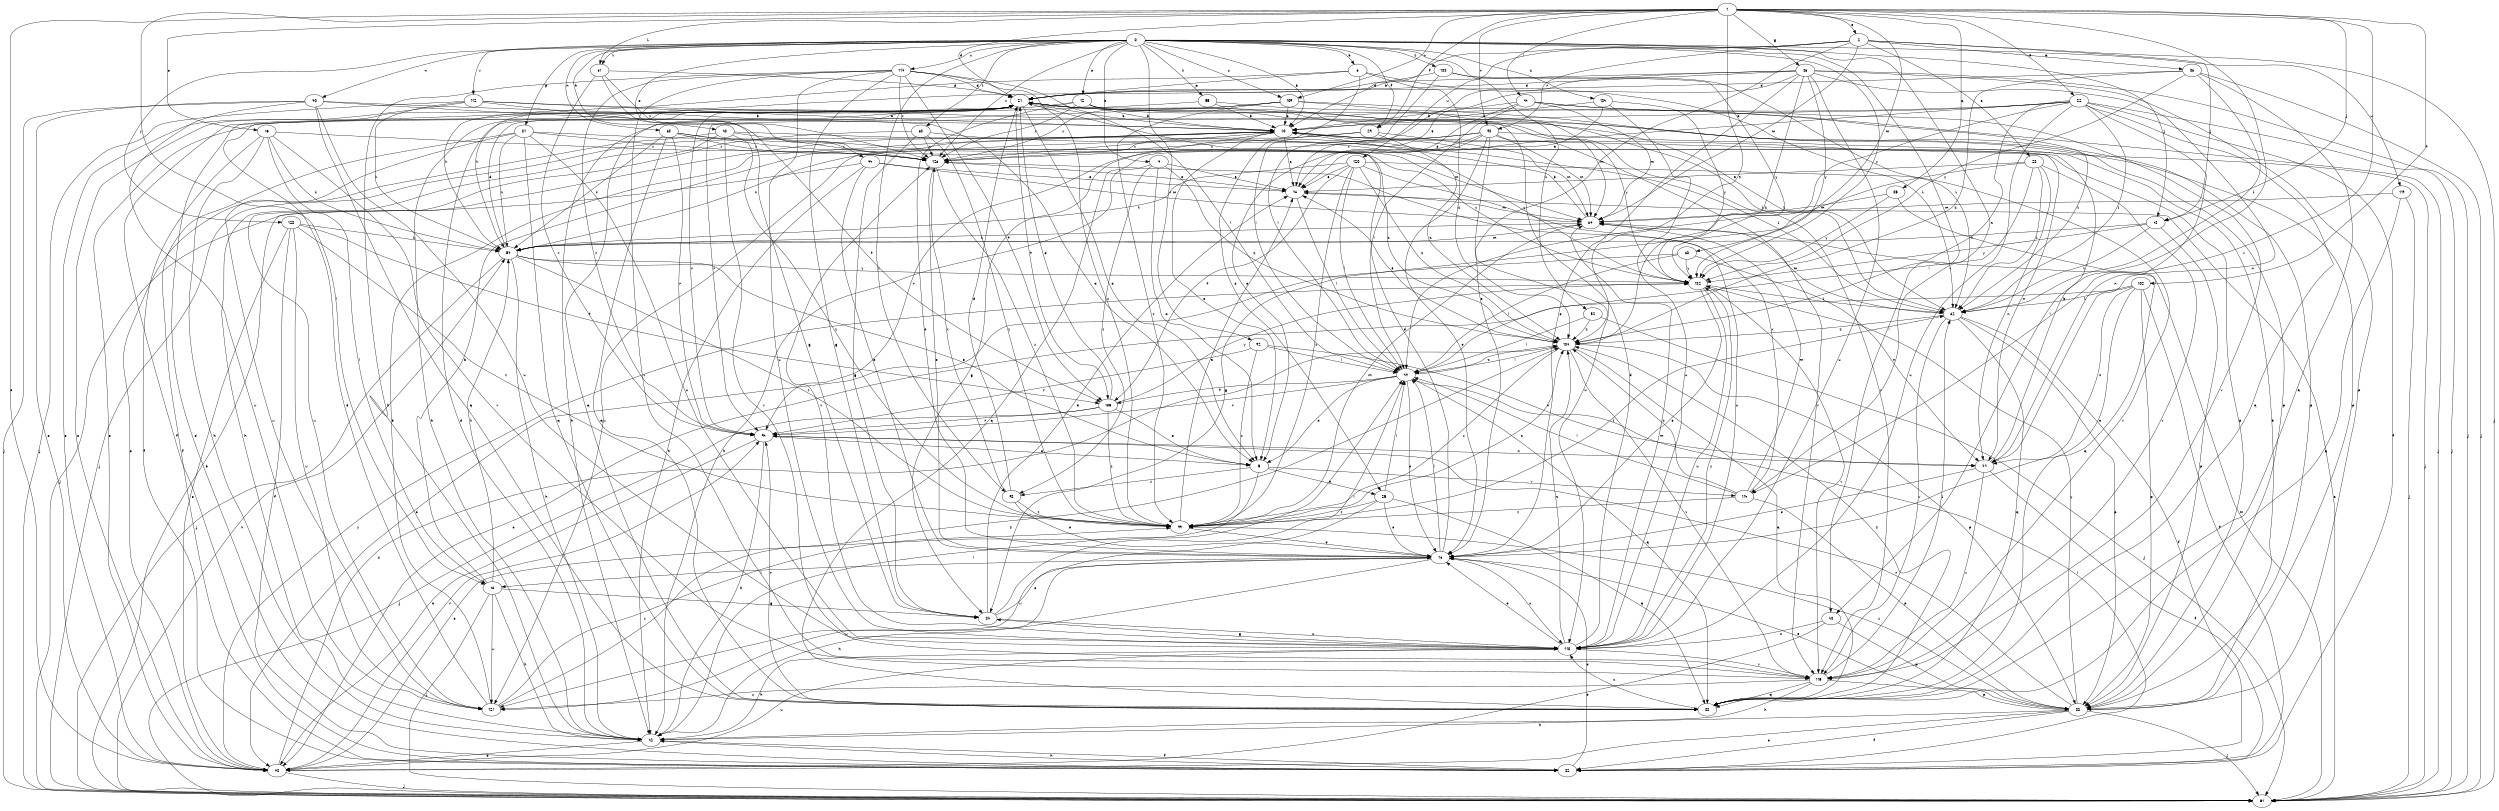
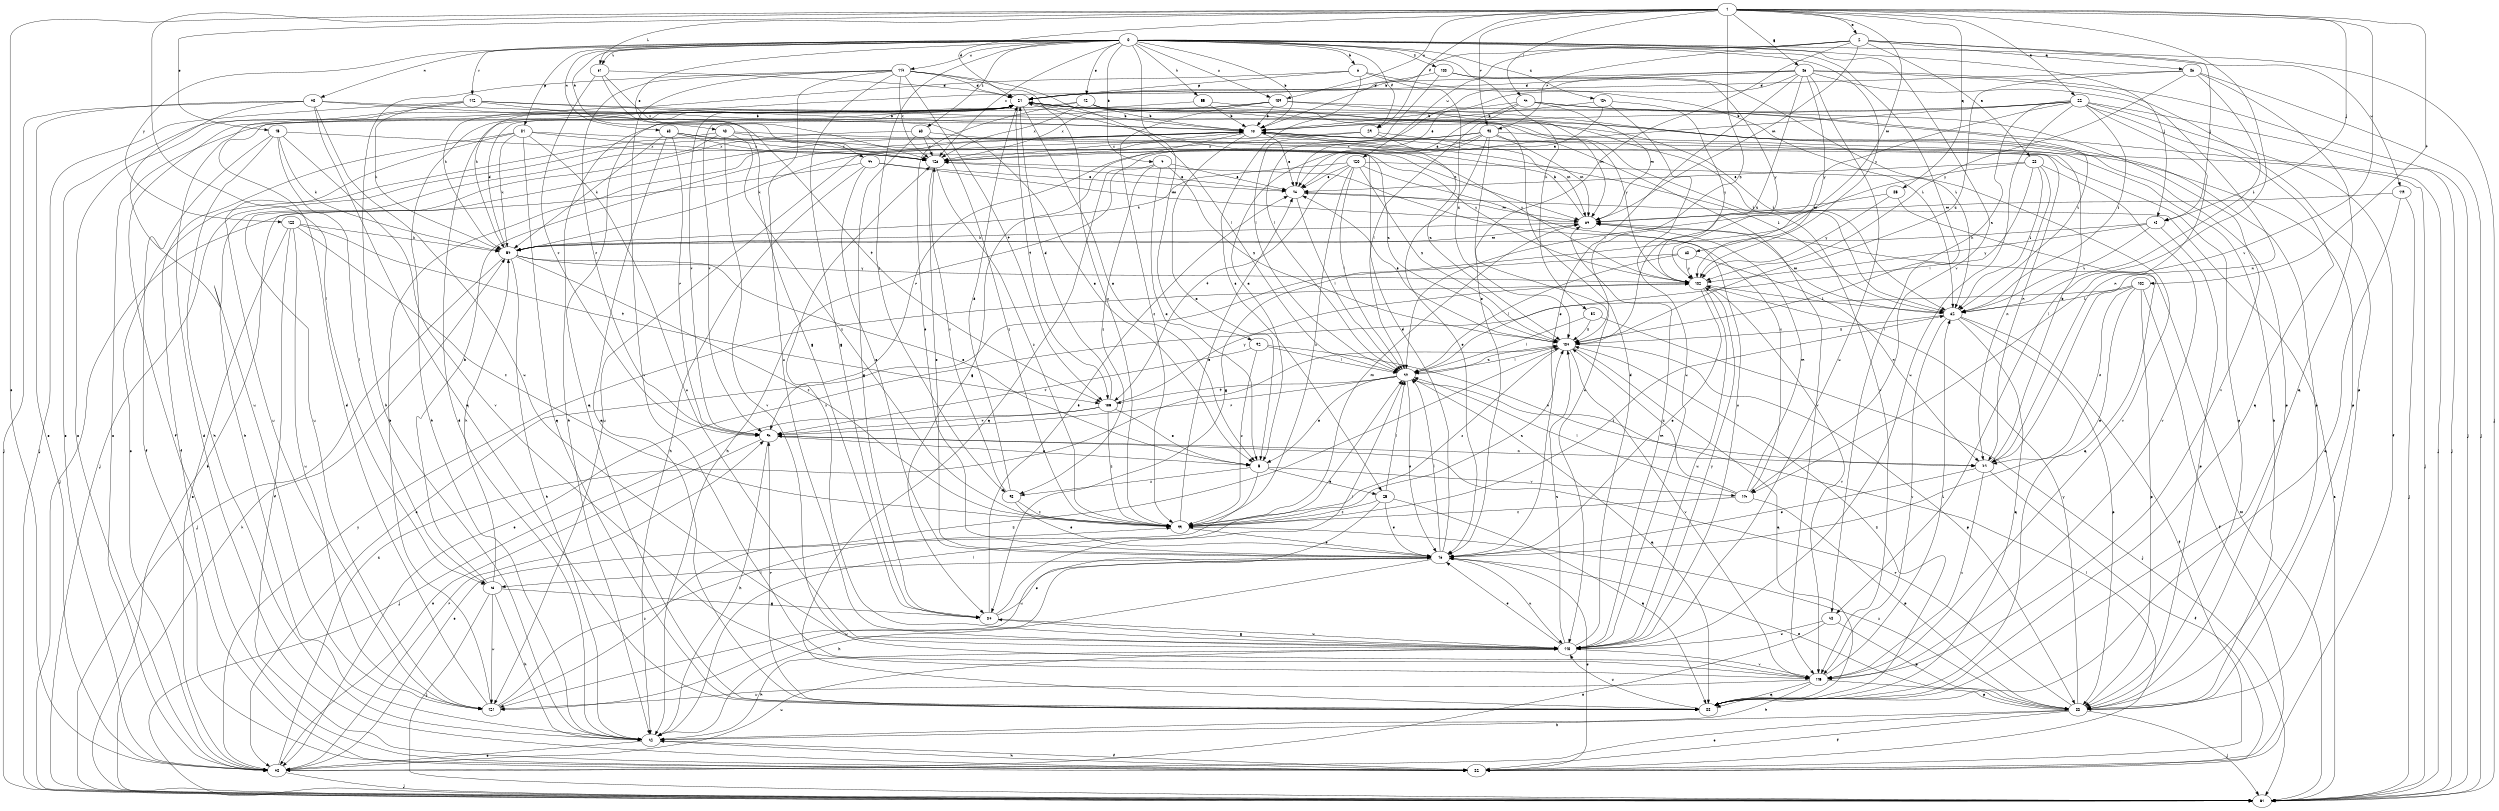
(1457, 177) -> (1455, 177)
